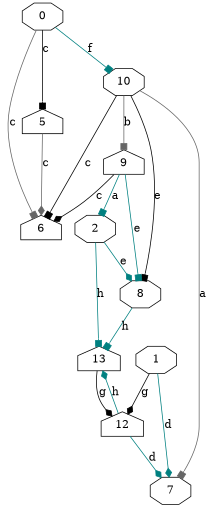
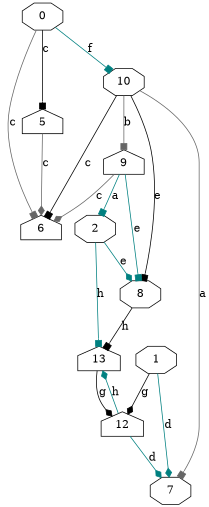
(89, 197) -> (89, 197)
(121, 325) -> (121, 325)
